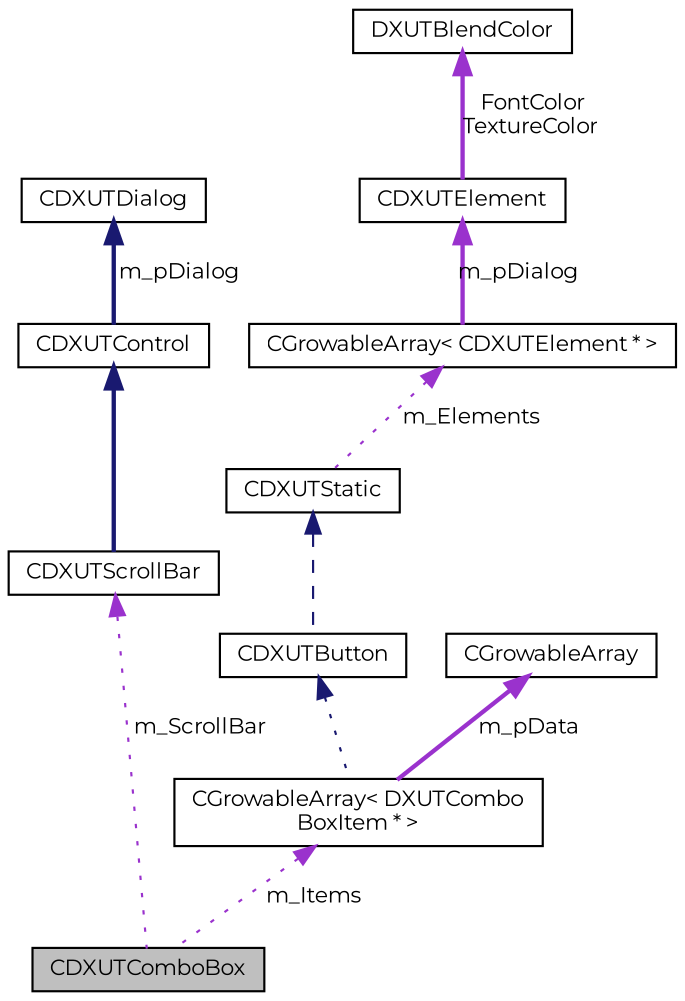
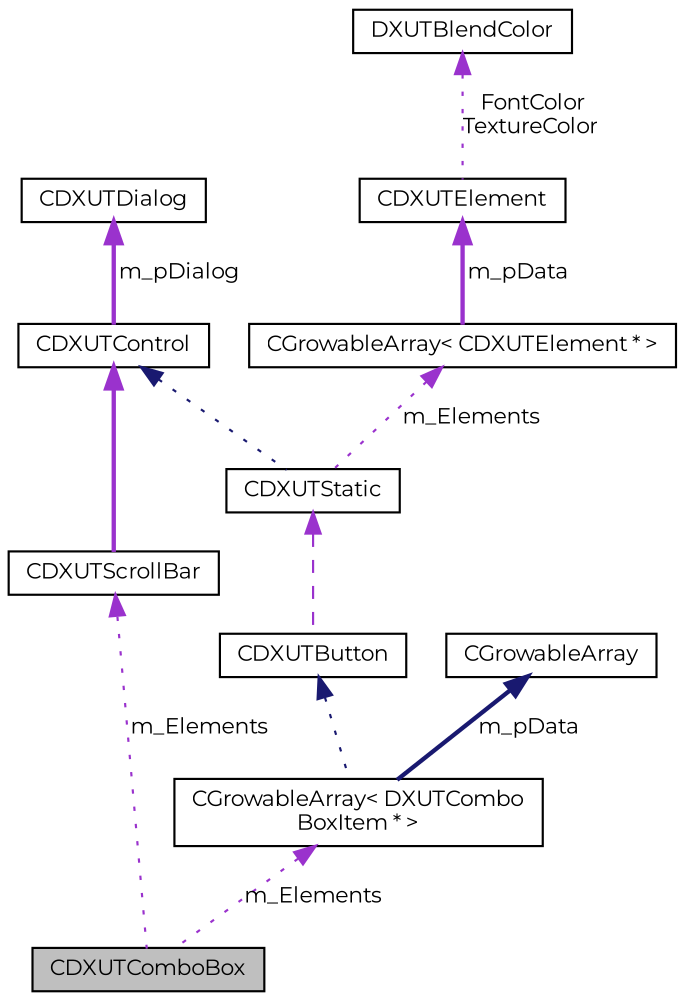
(463, 127) -> (463, 127)
(516, 273) -> (516, 273)
(114, 284) -> (114, 284)
none -> (223, 425)
(114, 470) -> (114, 470)
(313, 584) -> (313, 584)
(198, 728) -> (198, 728)
(454, 735) -> (454, 735)
(312, 897) -> (312, 897)
